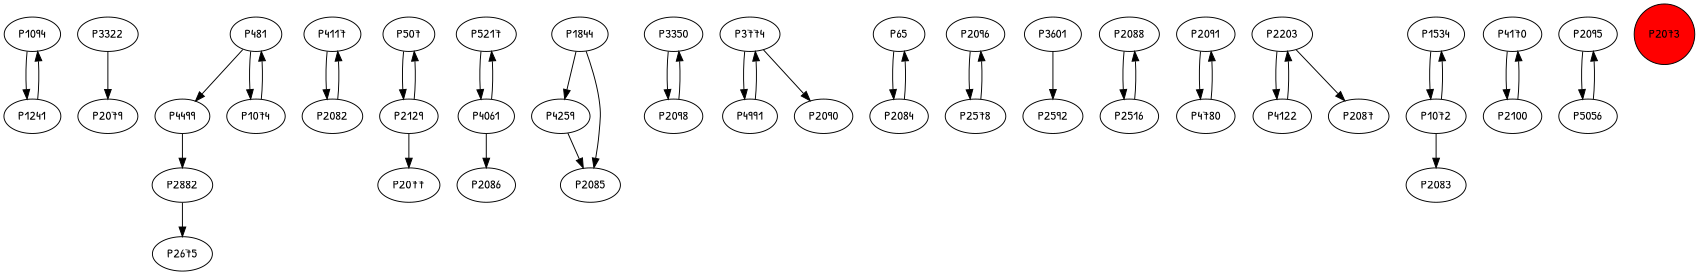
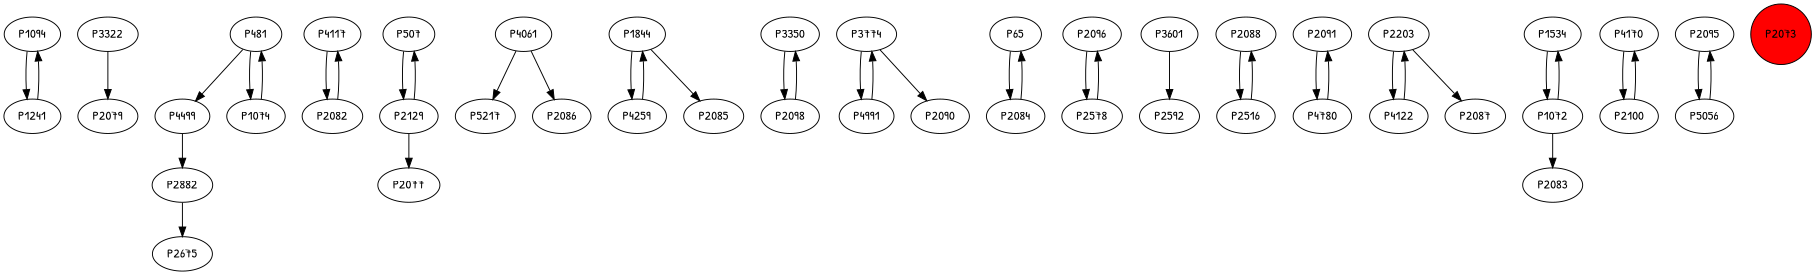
(480, 70) -> none
(574, 146) -> (644, 80)
